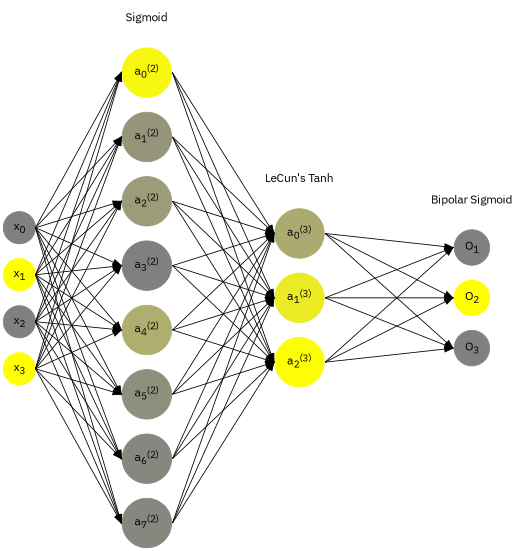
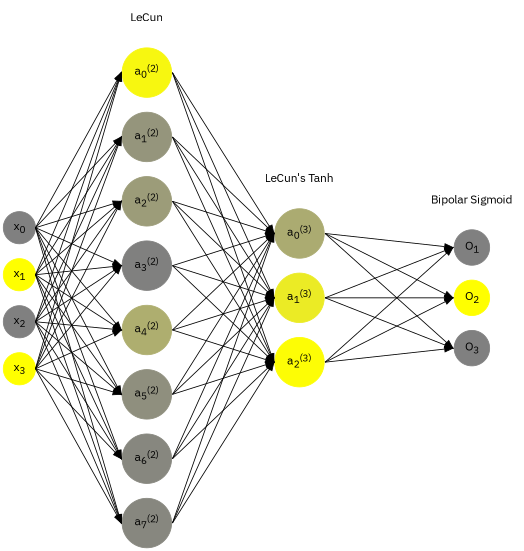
(147, 18) -> (147, 18)
